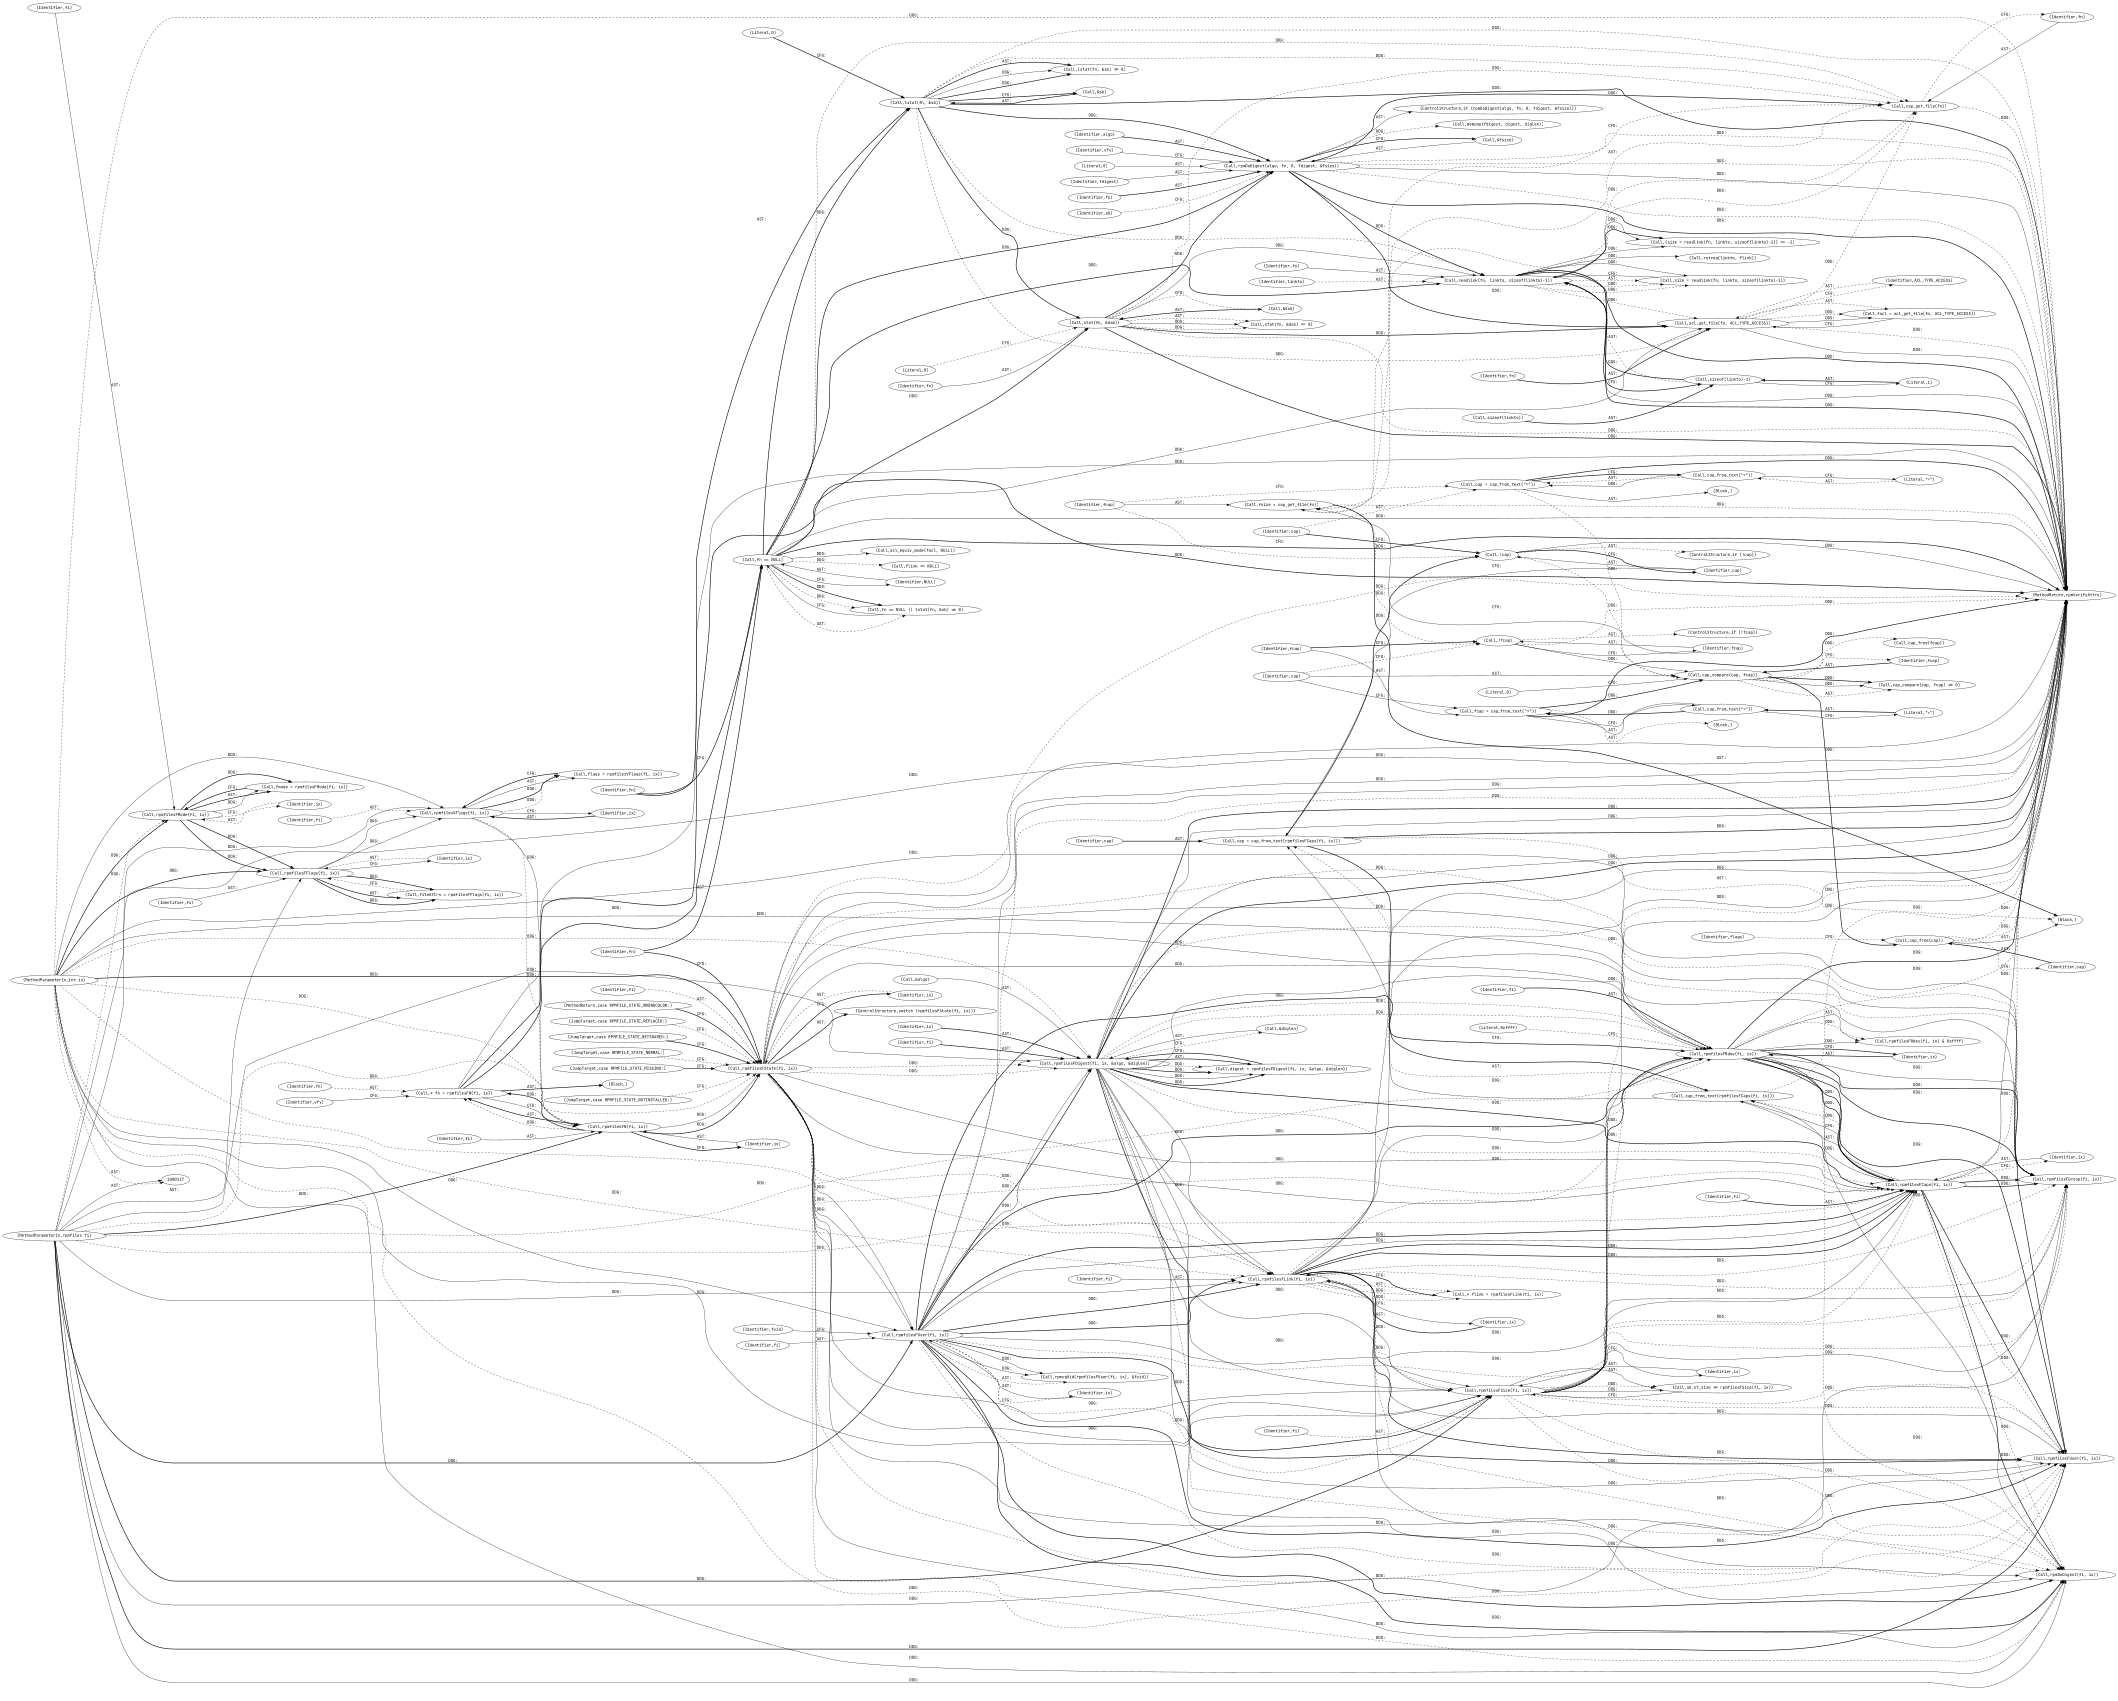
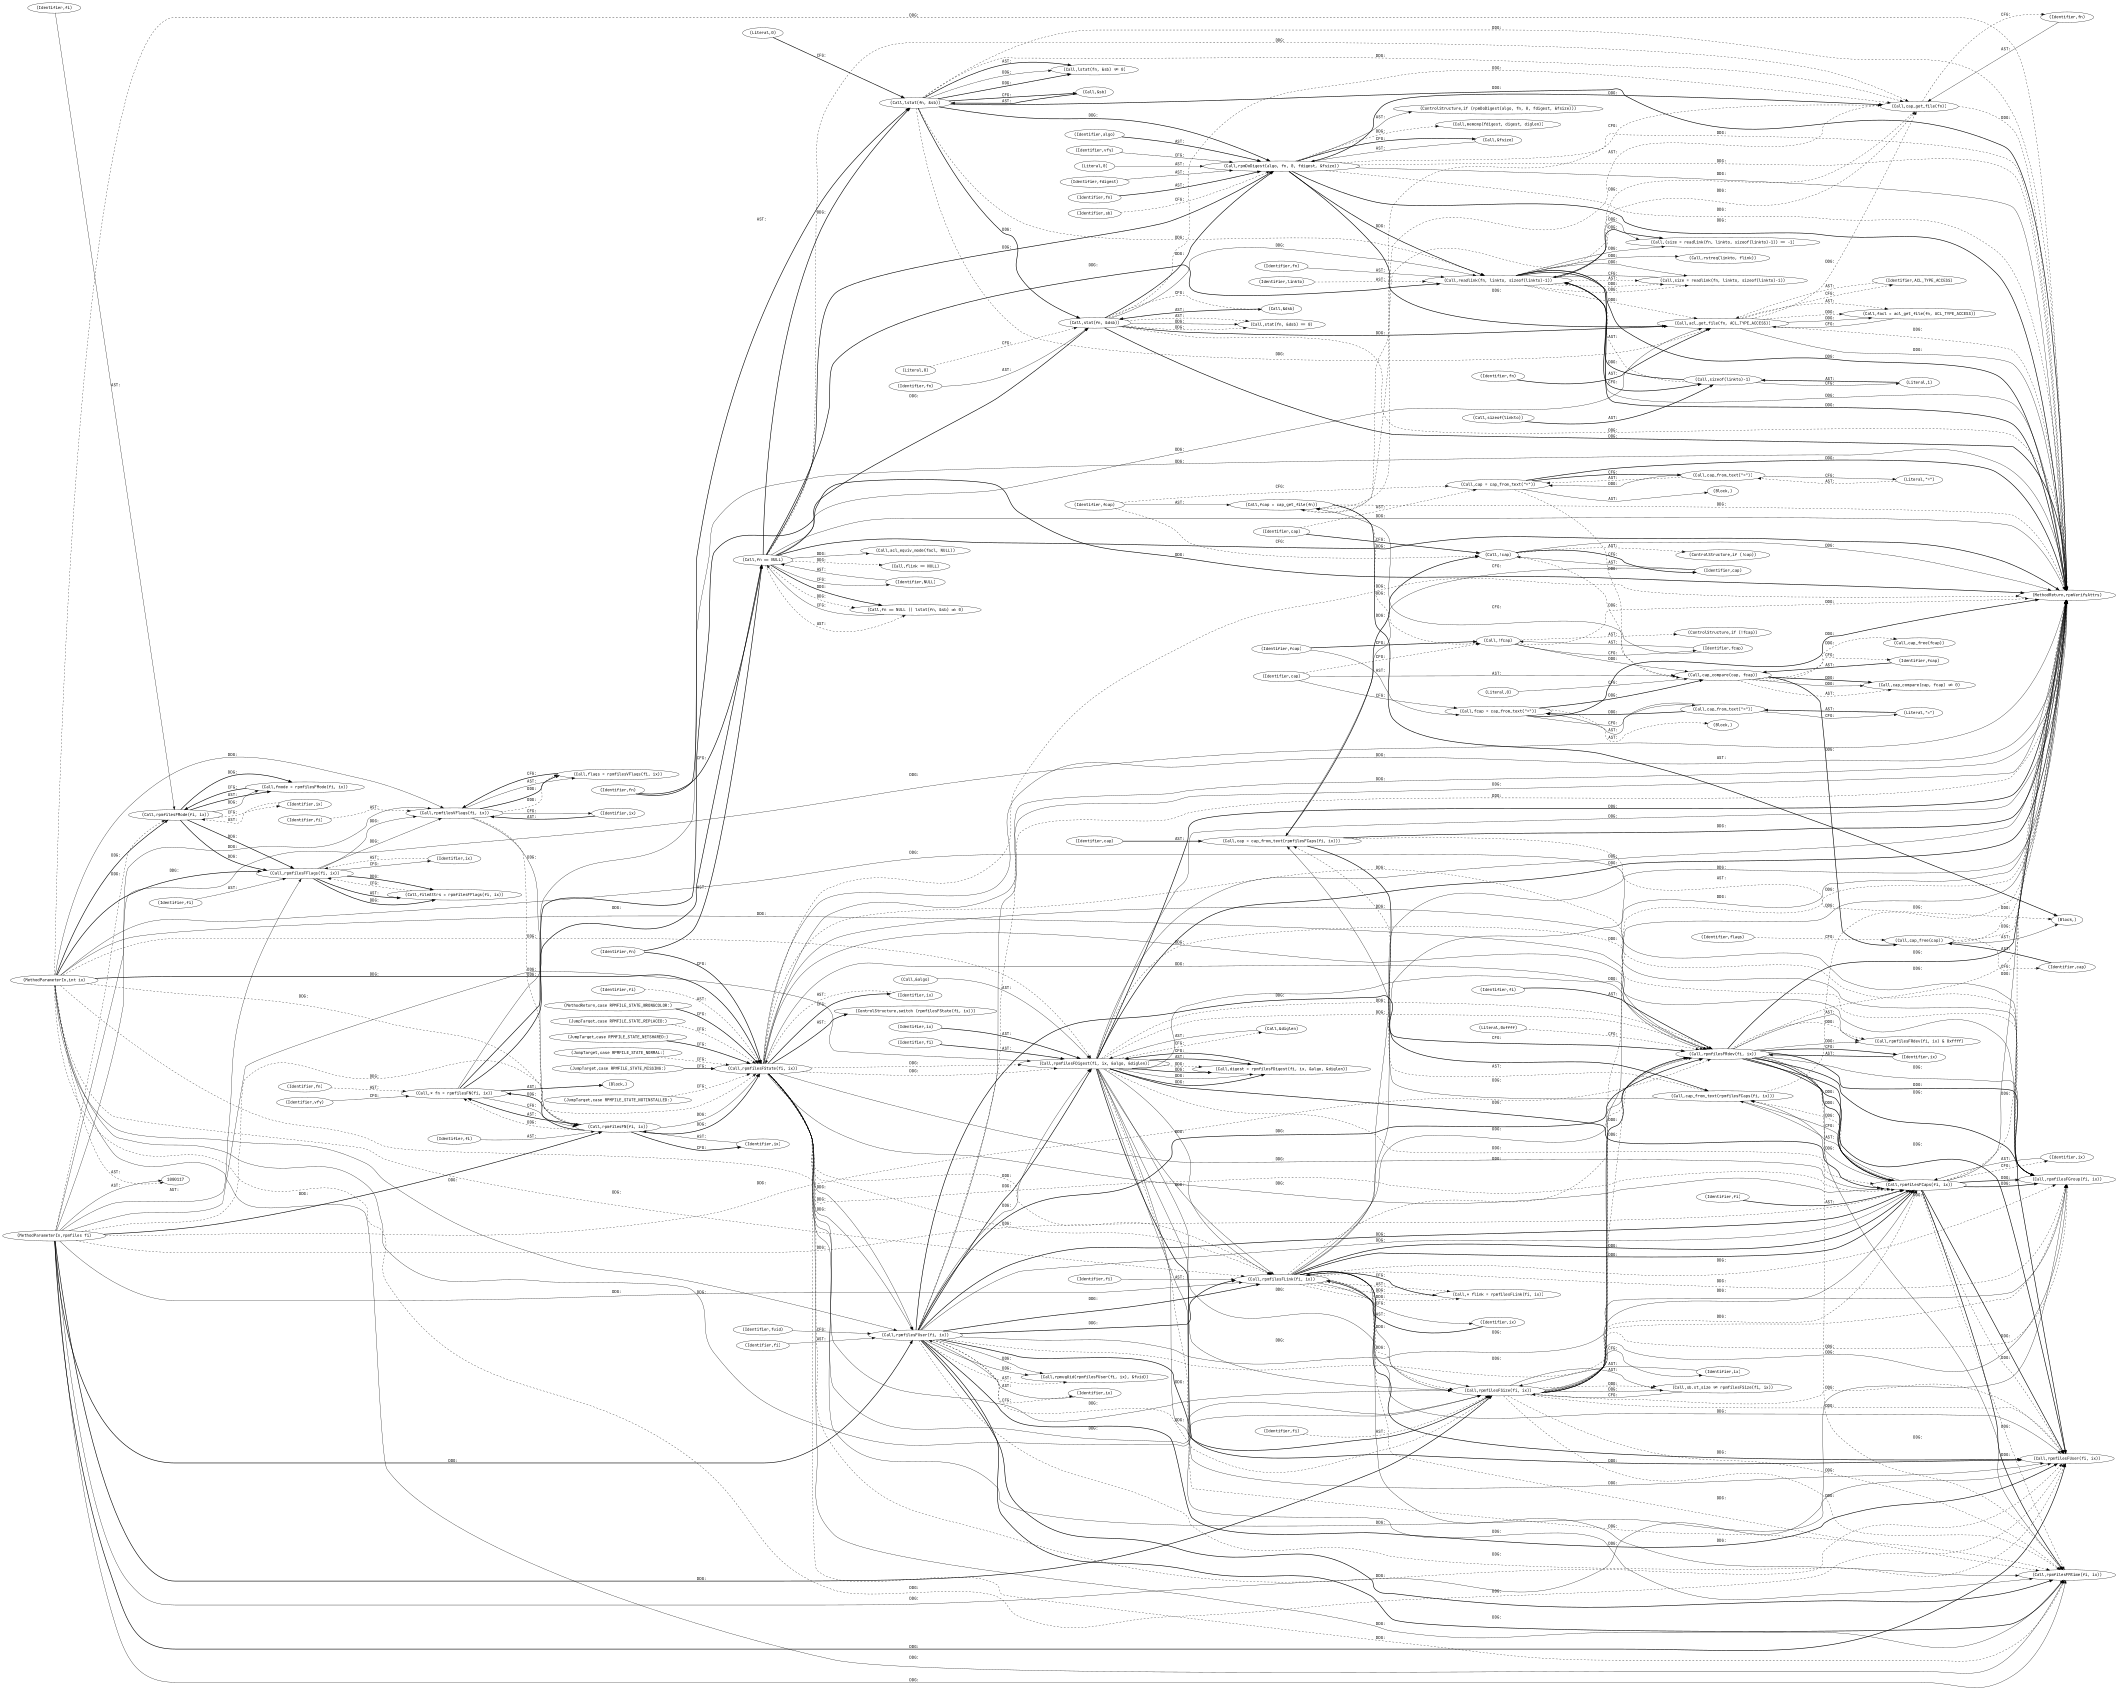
(1282, 505) -> (1282, 505)
(2067, 1575) -> (2067, 1575)
